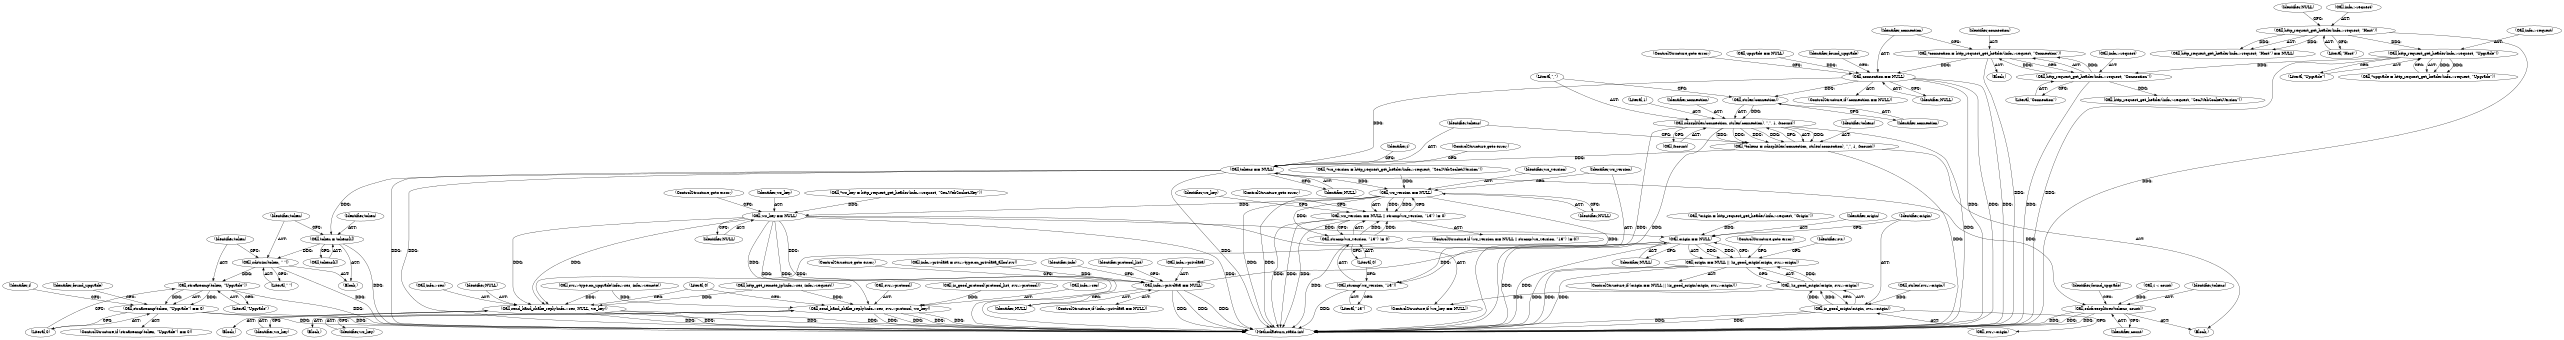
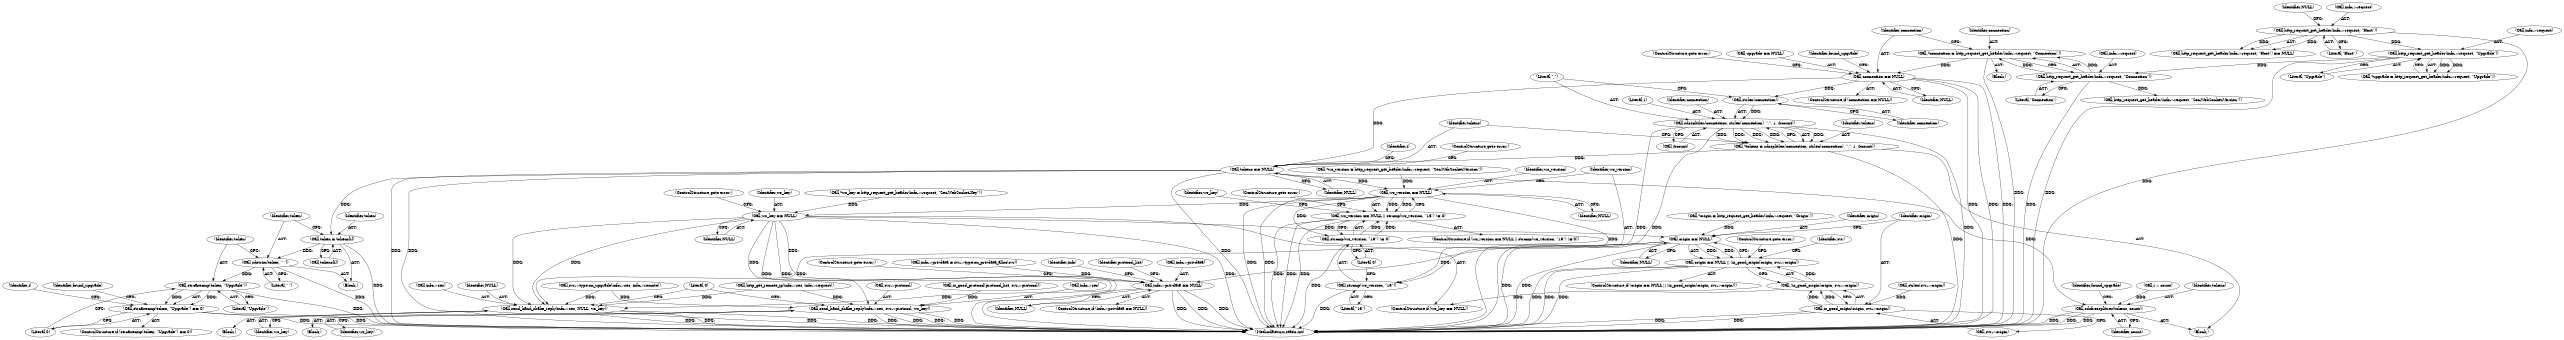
(1832, 65) -> (1832, 65)
none -> (884, 300)
